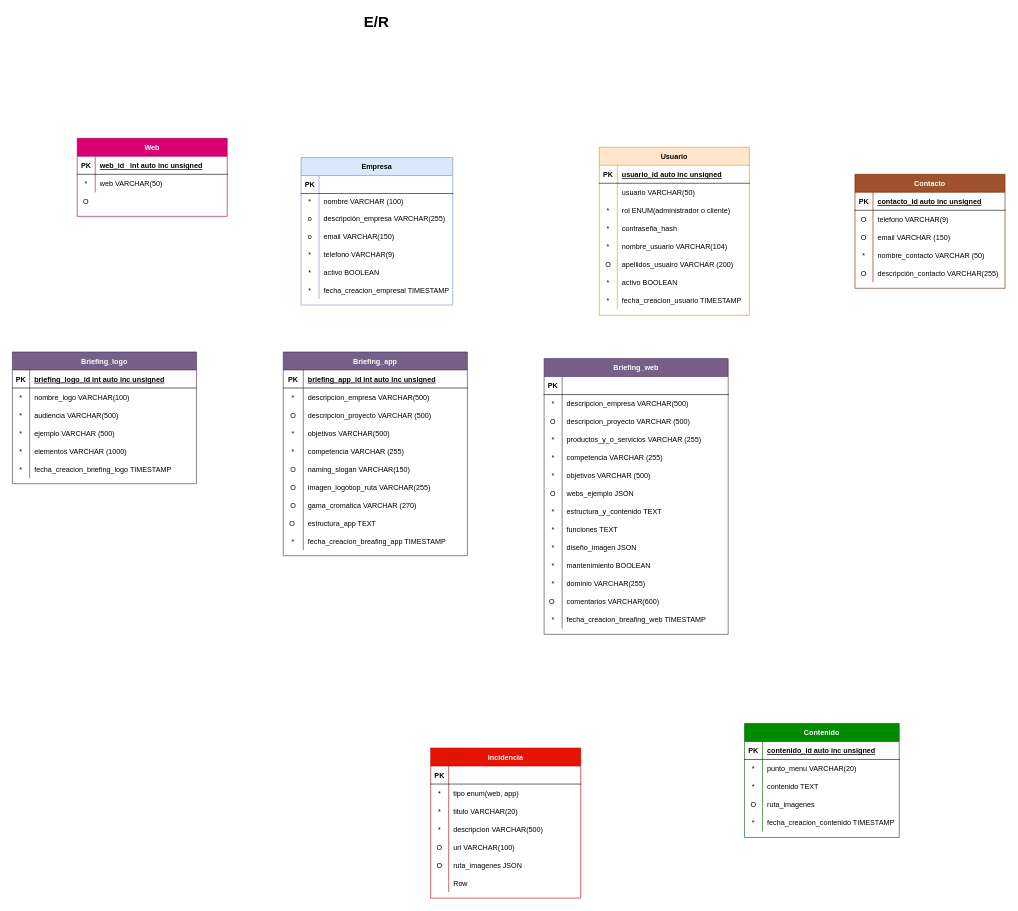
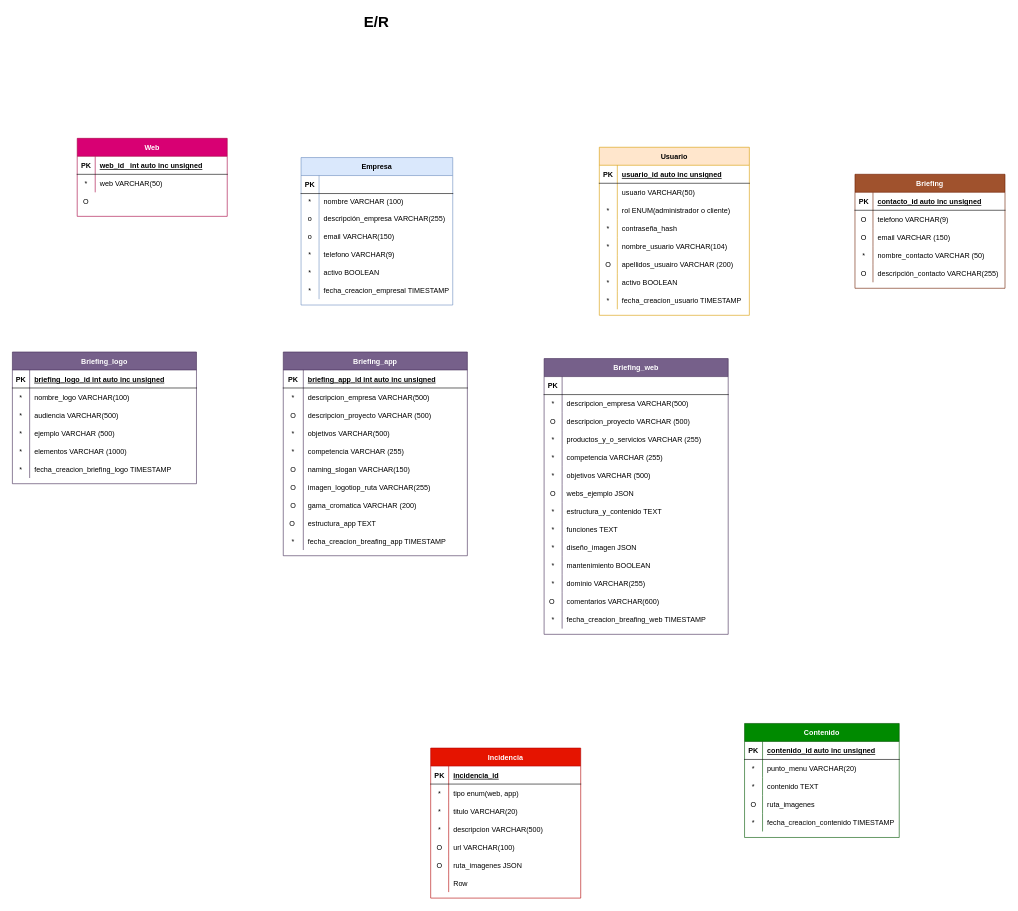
(929, 184) -> (929, 184)
(361, 505) -> (361, 505)
none -> (515, 775)
